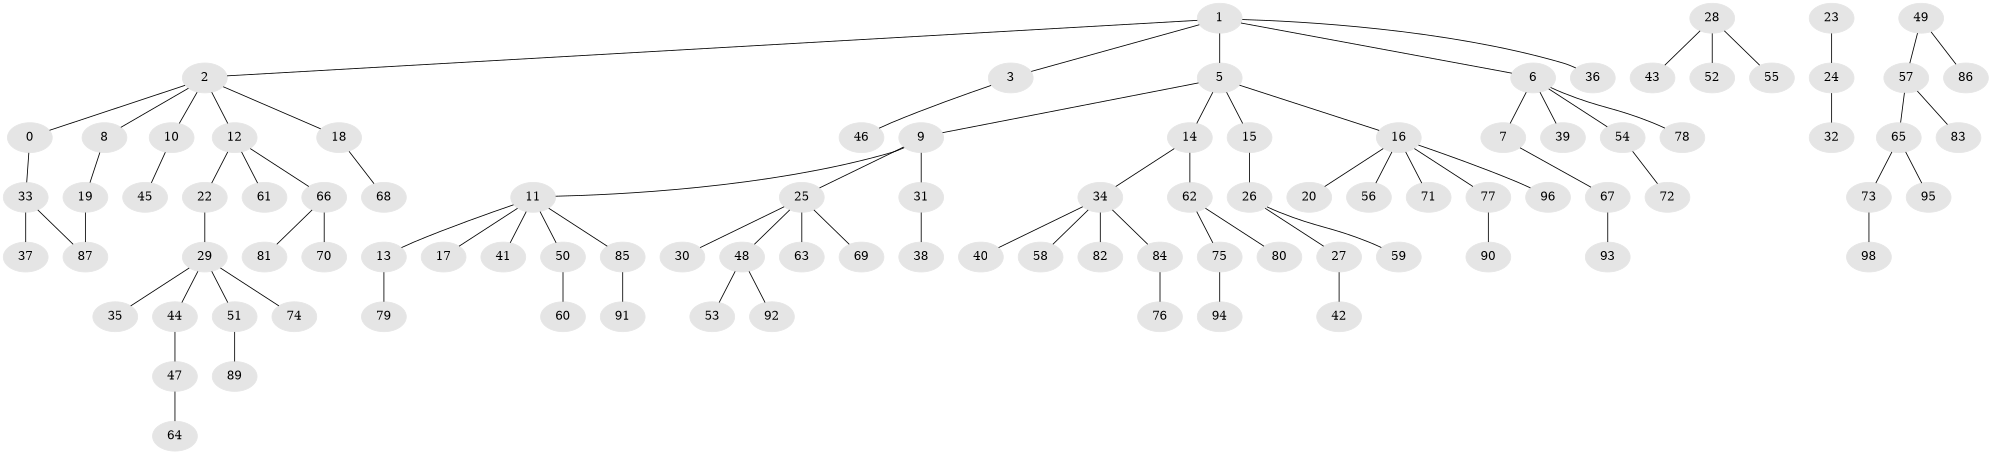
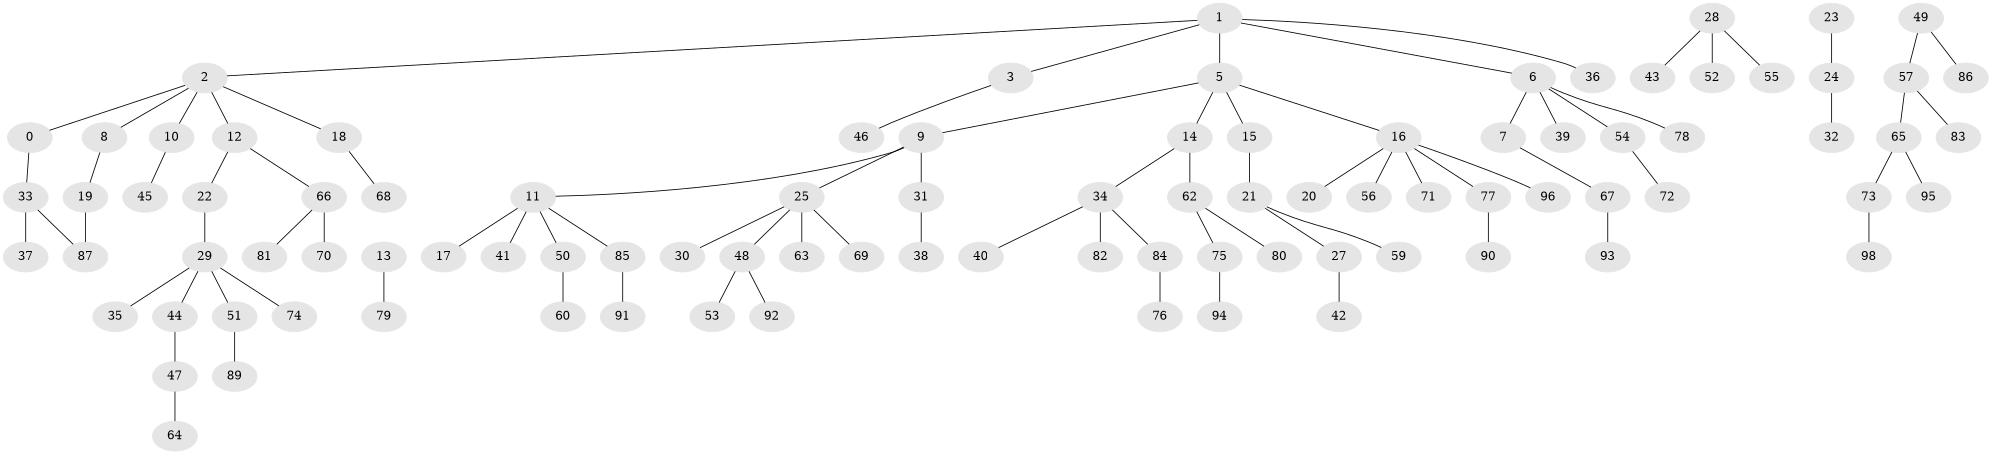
(265, 197) -> none
(1250, 197) -> (1250, 197)
(457, 225) -> none
(1041, 257) -> none
